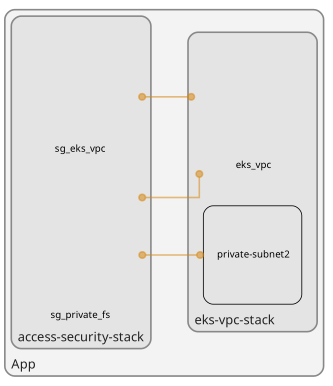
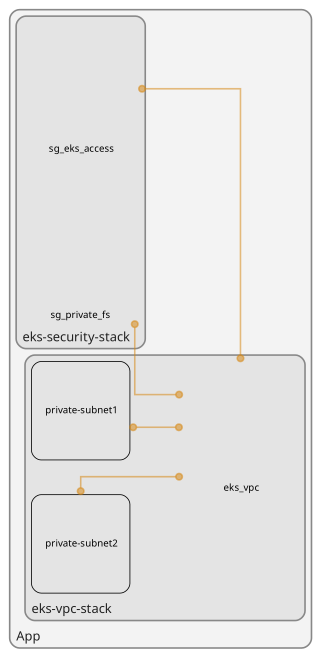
(81, 89) -> (81, 89)
(171, 255) -> (123, 477)
(81, 338) -> (76, 338)
none -> (81, 411)
